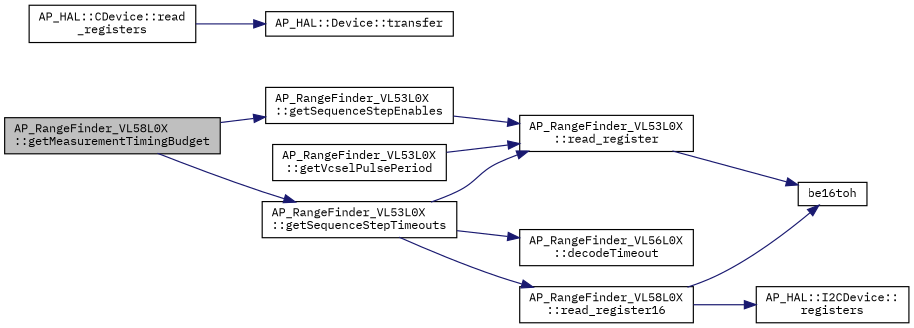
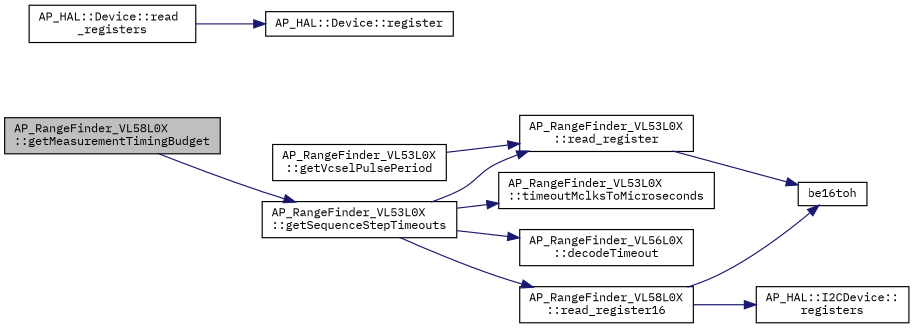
(112, 24) -> (112, 24)
(359, 24) -> (359, 24)
(359, 105) -> none
none -> (607, 191)
